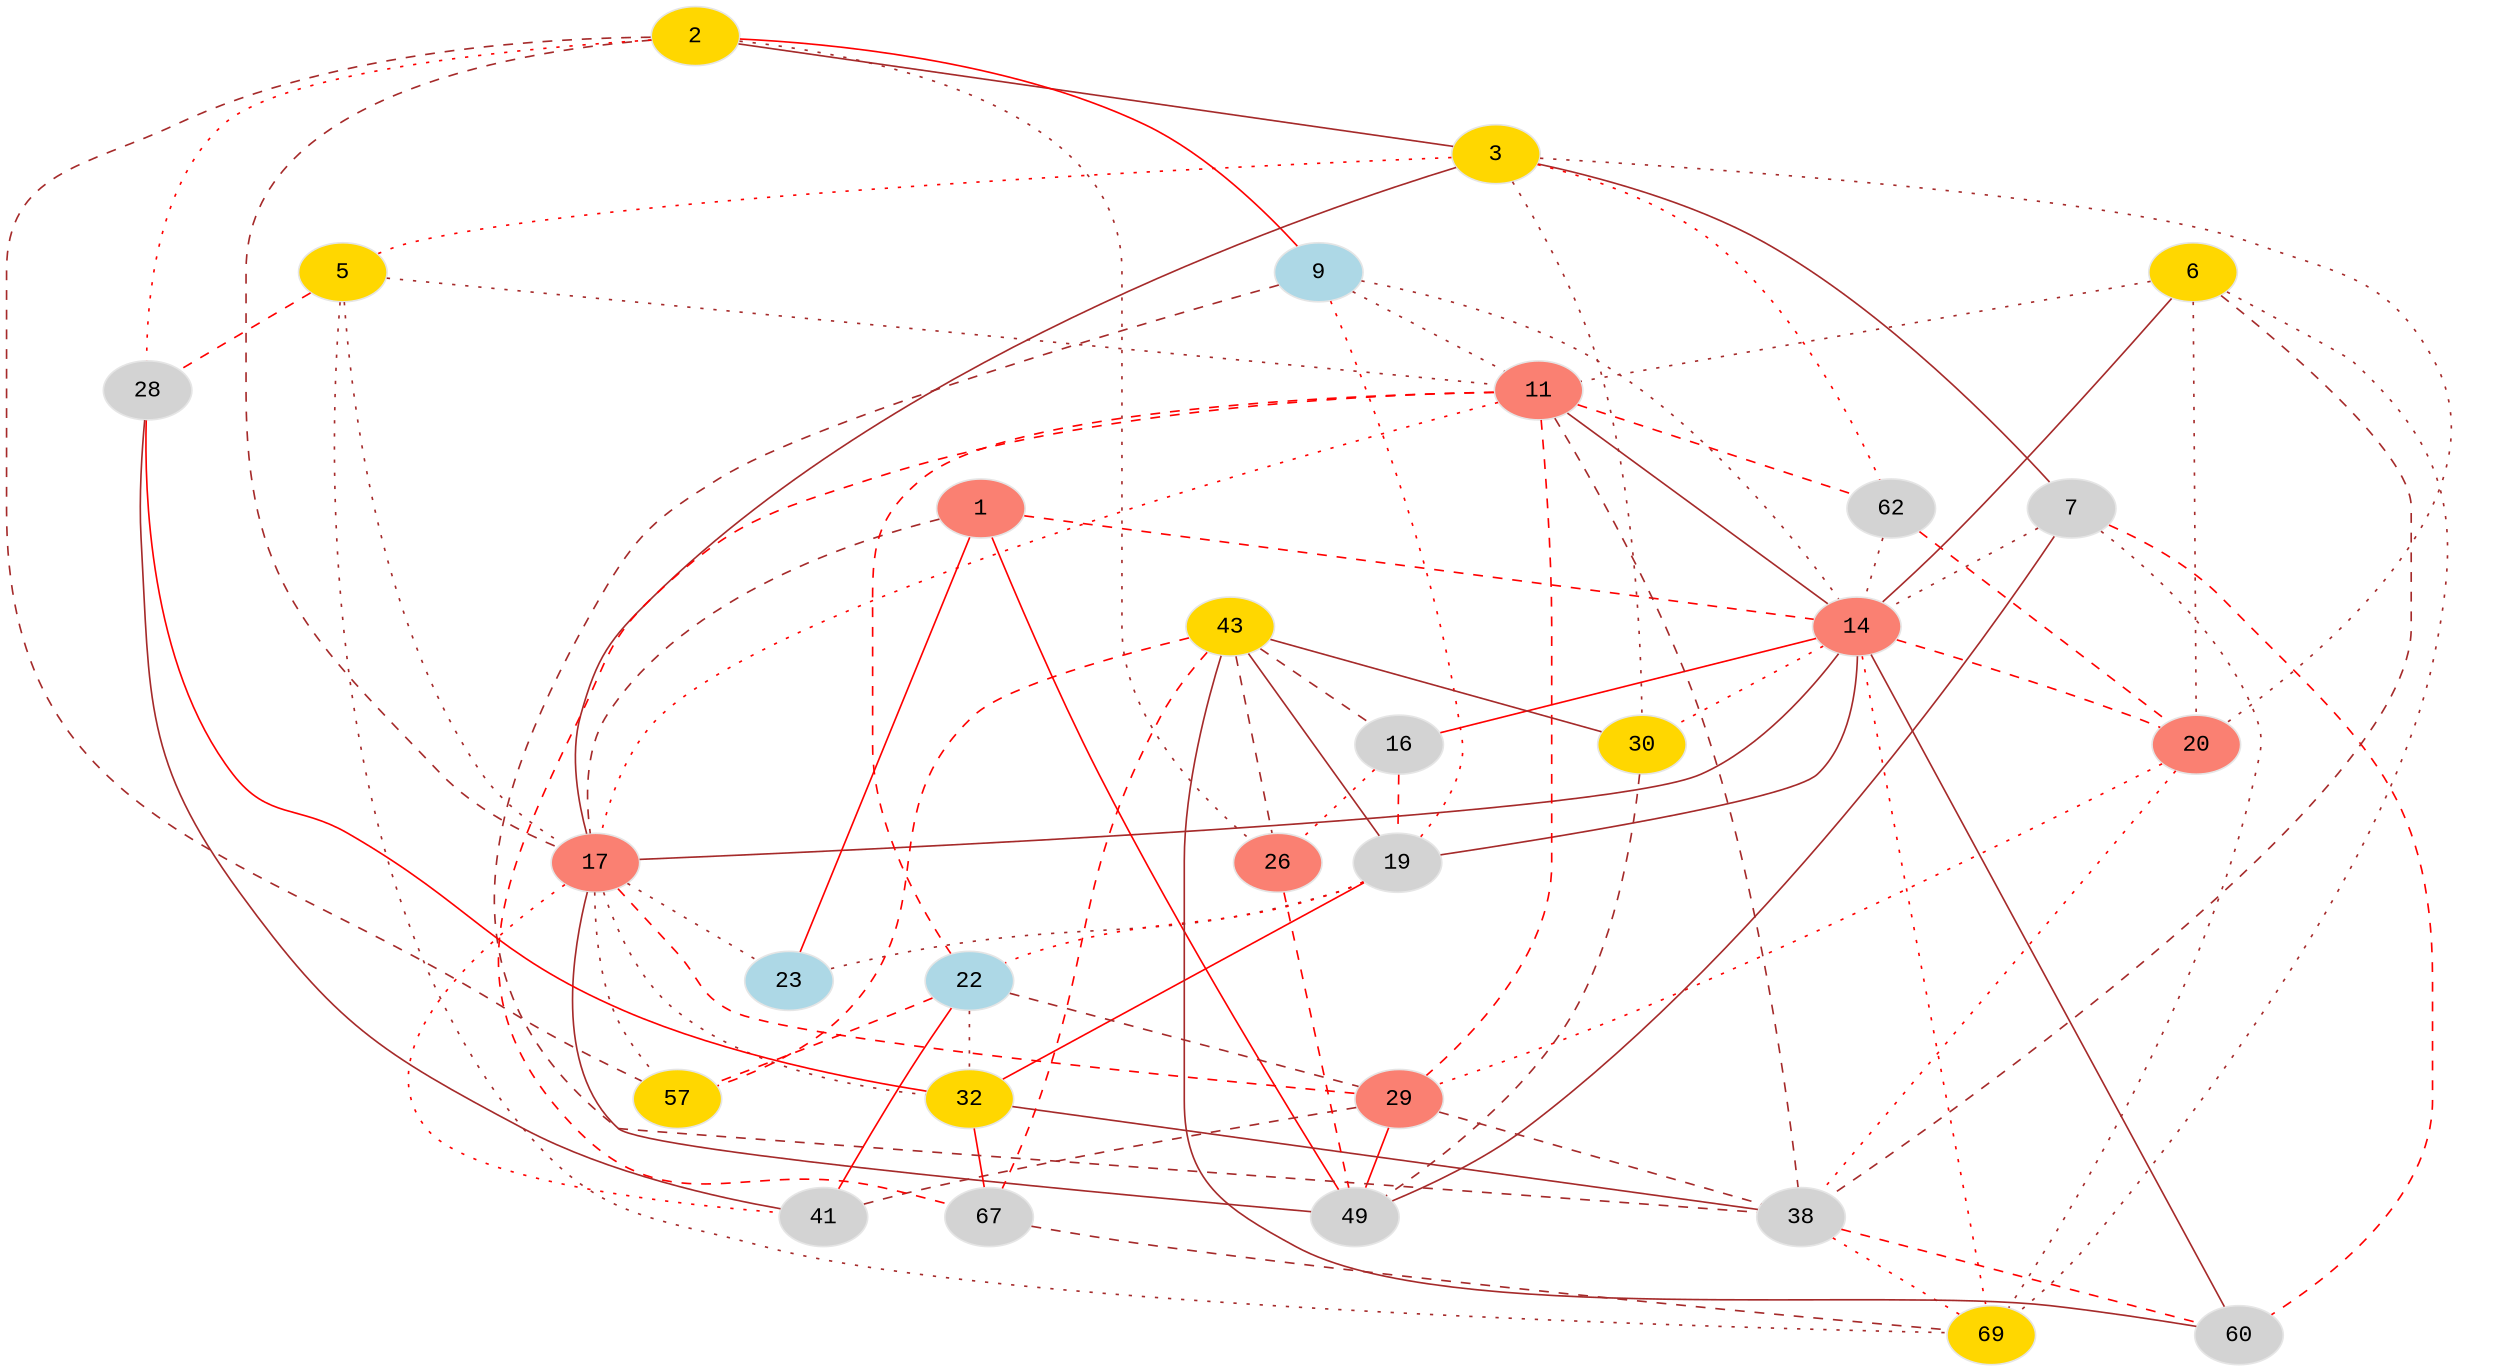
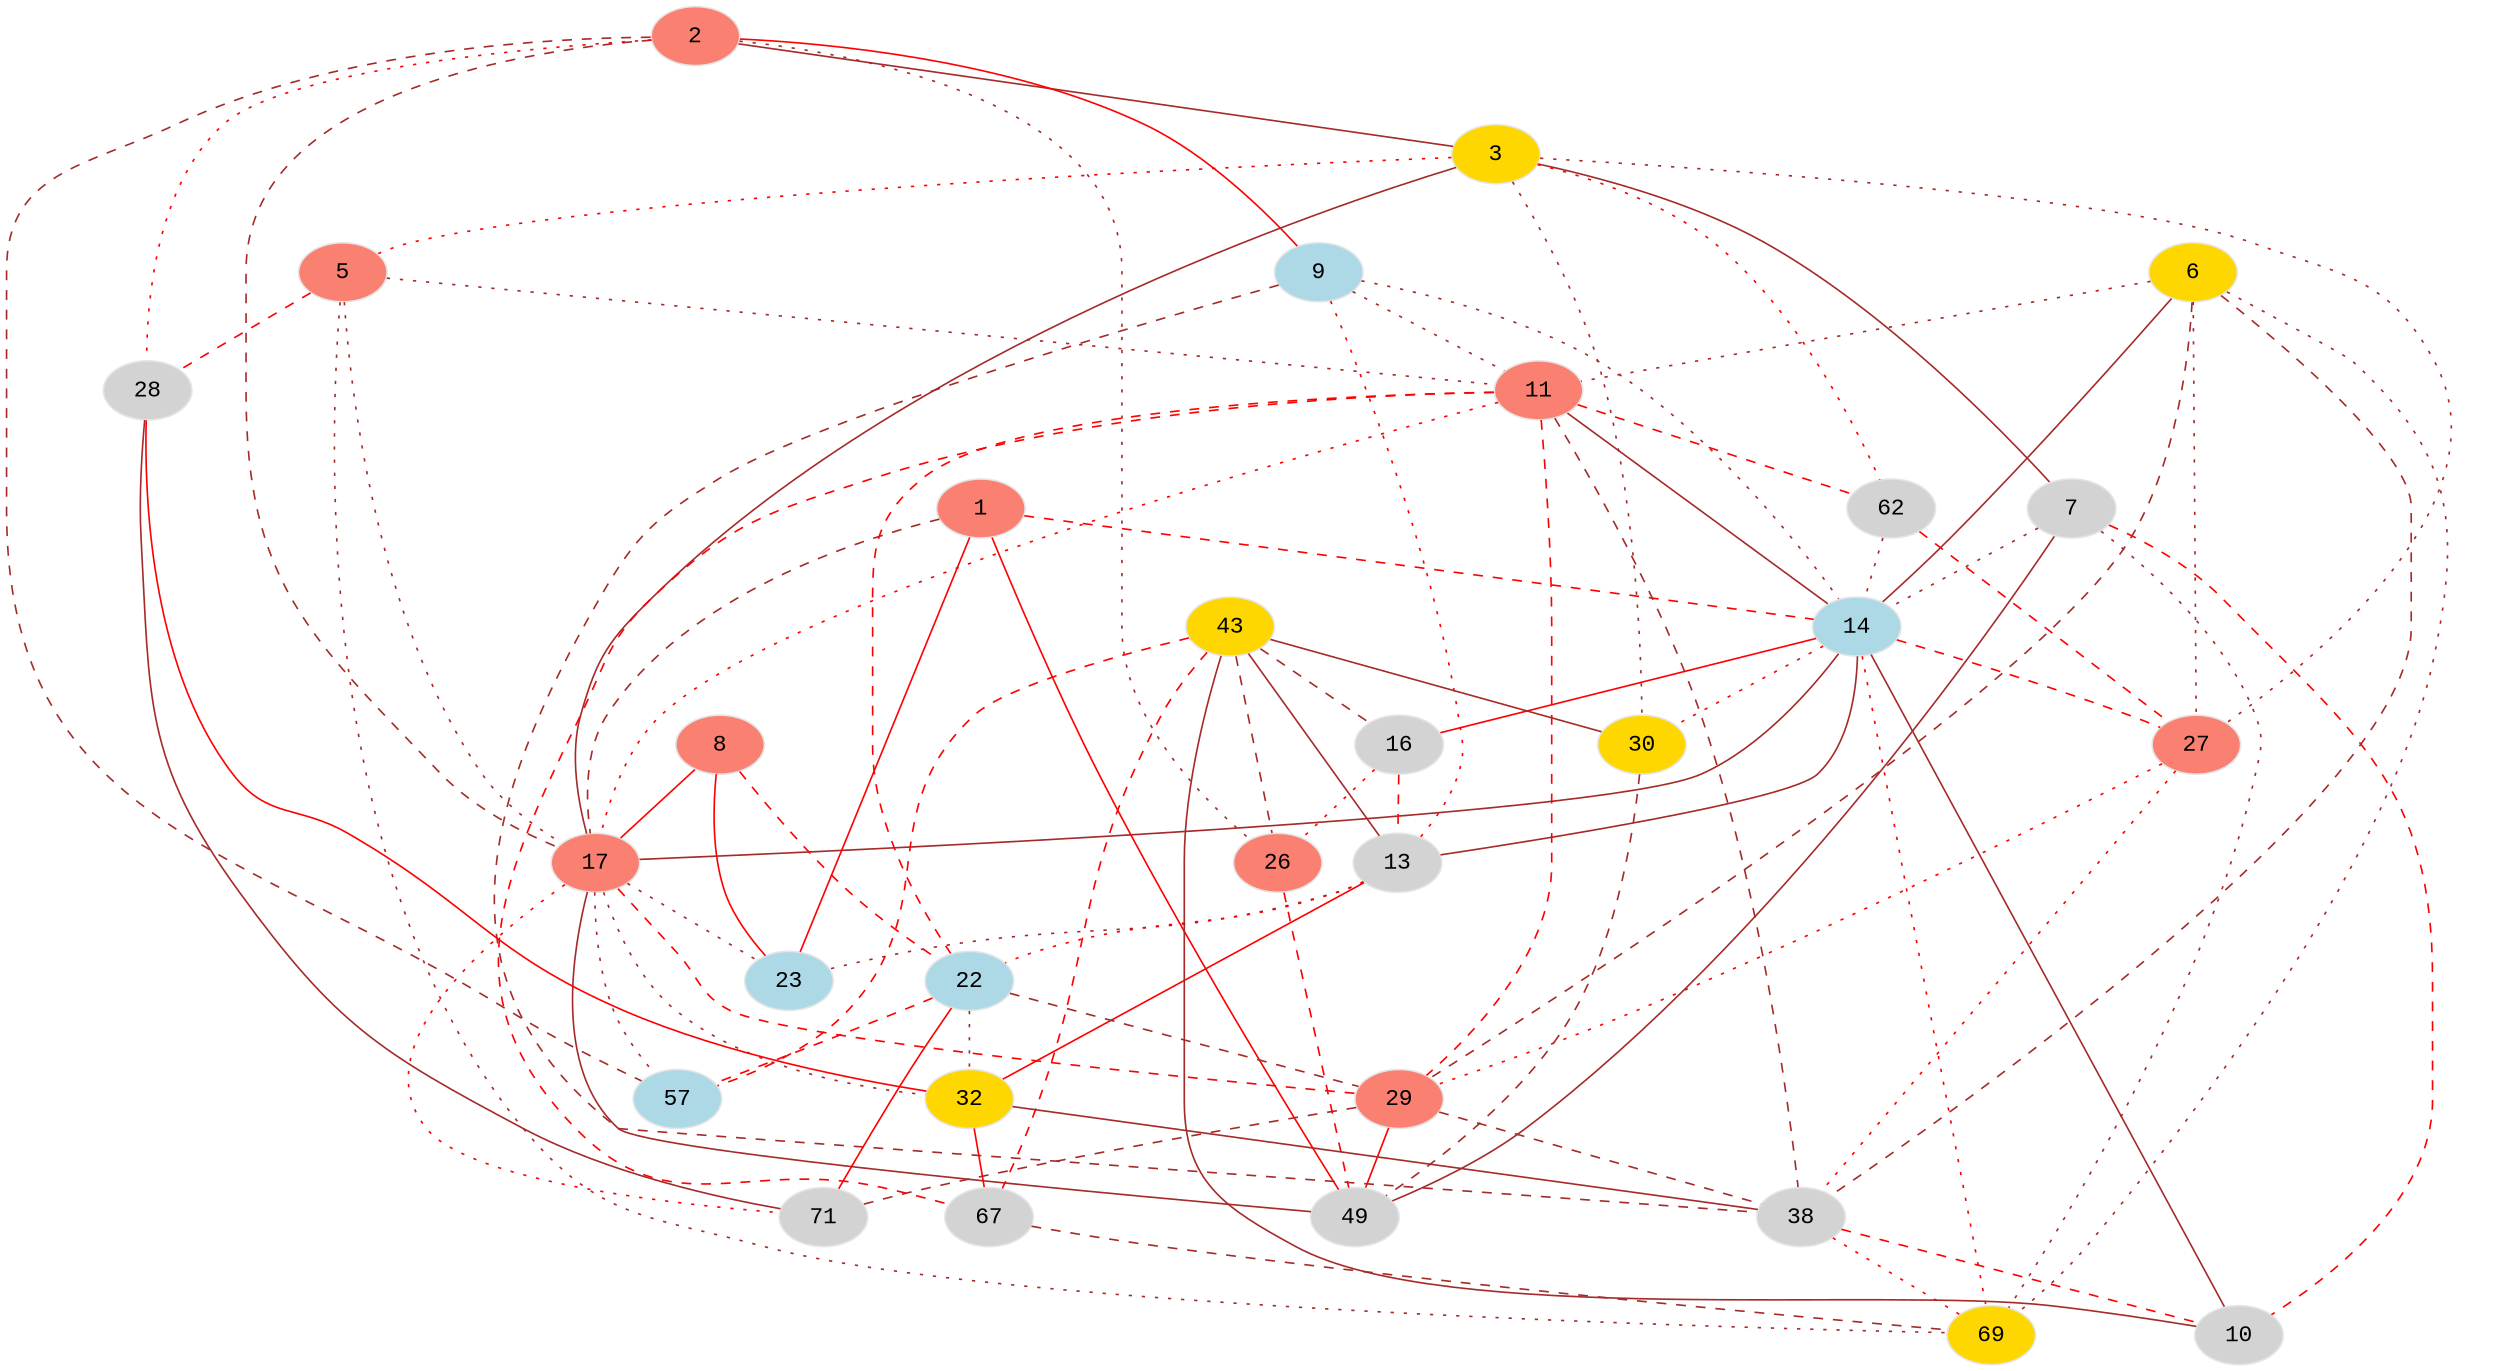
(695, 36) -> (695, 36)
(343, 272) -> (343, 272)
(1857, 627) -> (1857, 627)
none -> (1942, 722)
none -> (720, 745)
(2196, 745) -> (2196, 745)
(1398, 863) -> (1398, 863)
(677, 1099) -> (677, 1099)
(823, 1217) -> (823, 1217)
(2239, 1335) -> (2239, 1335)
